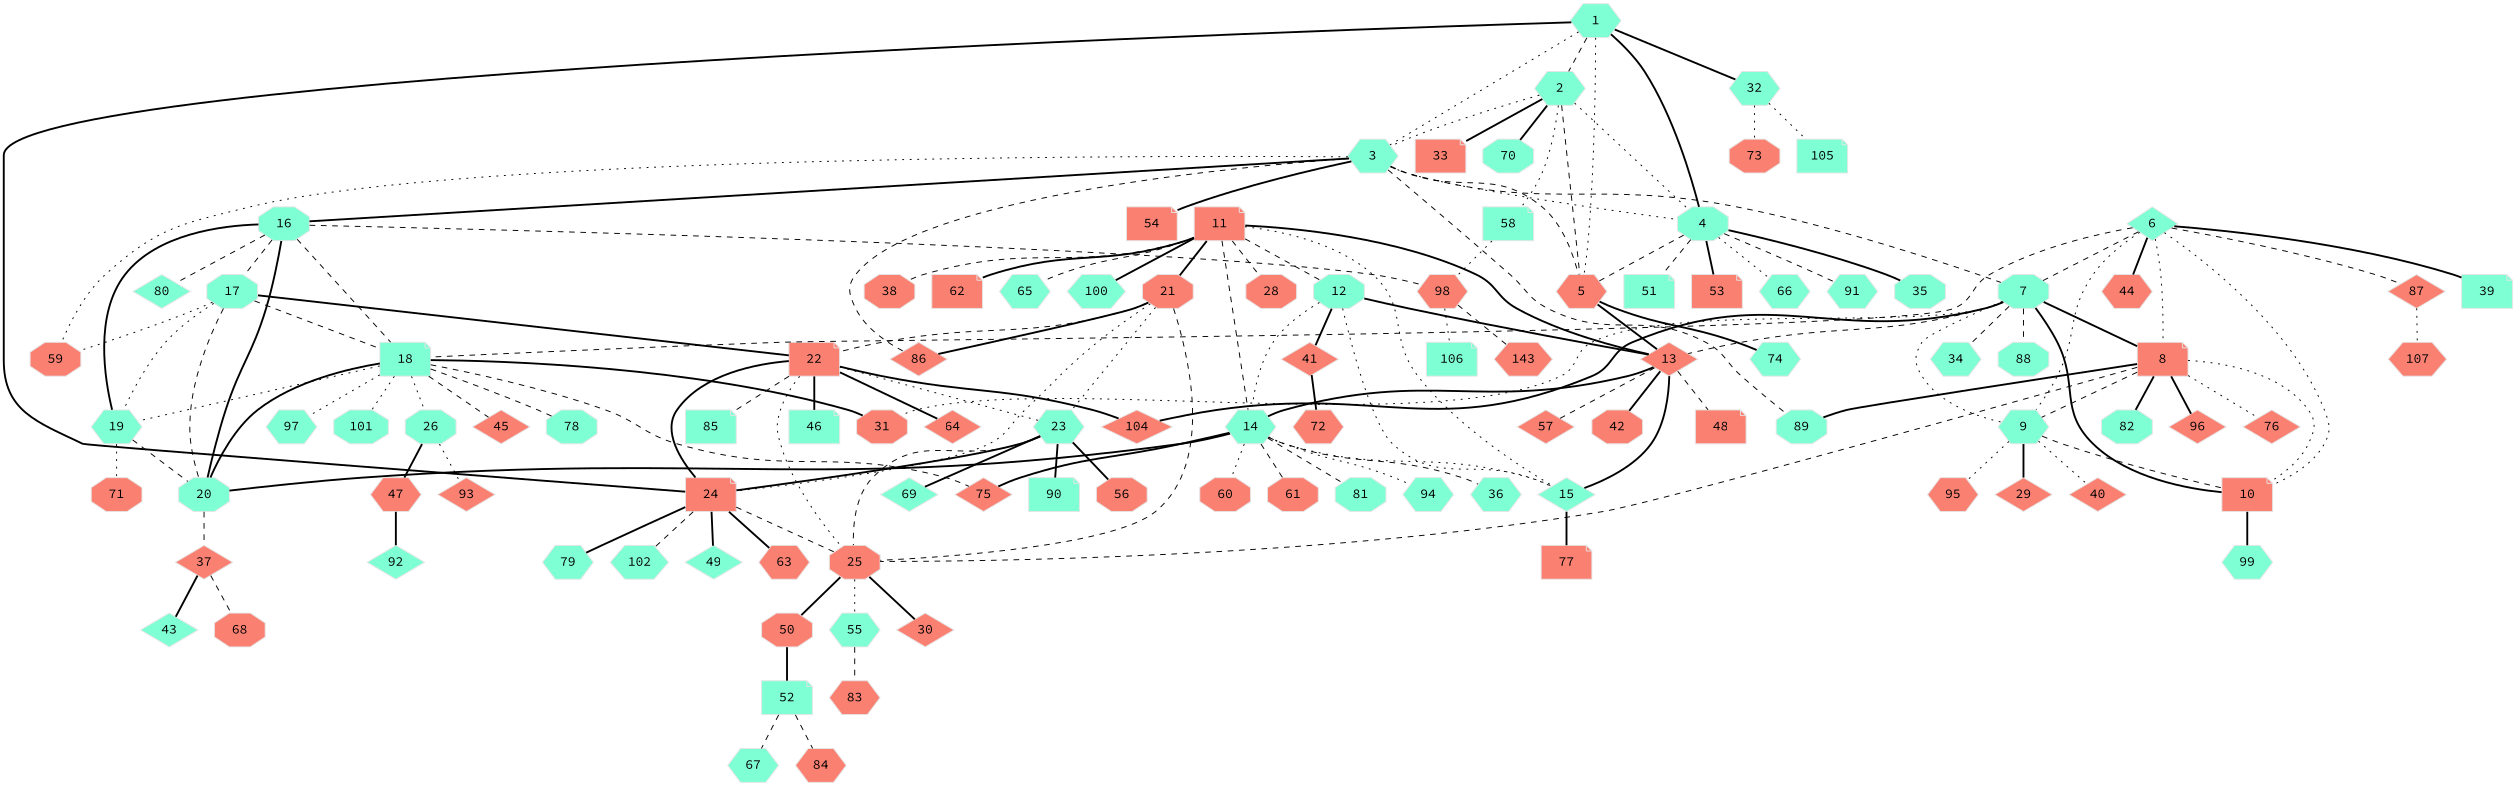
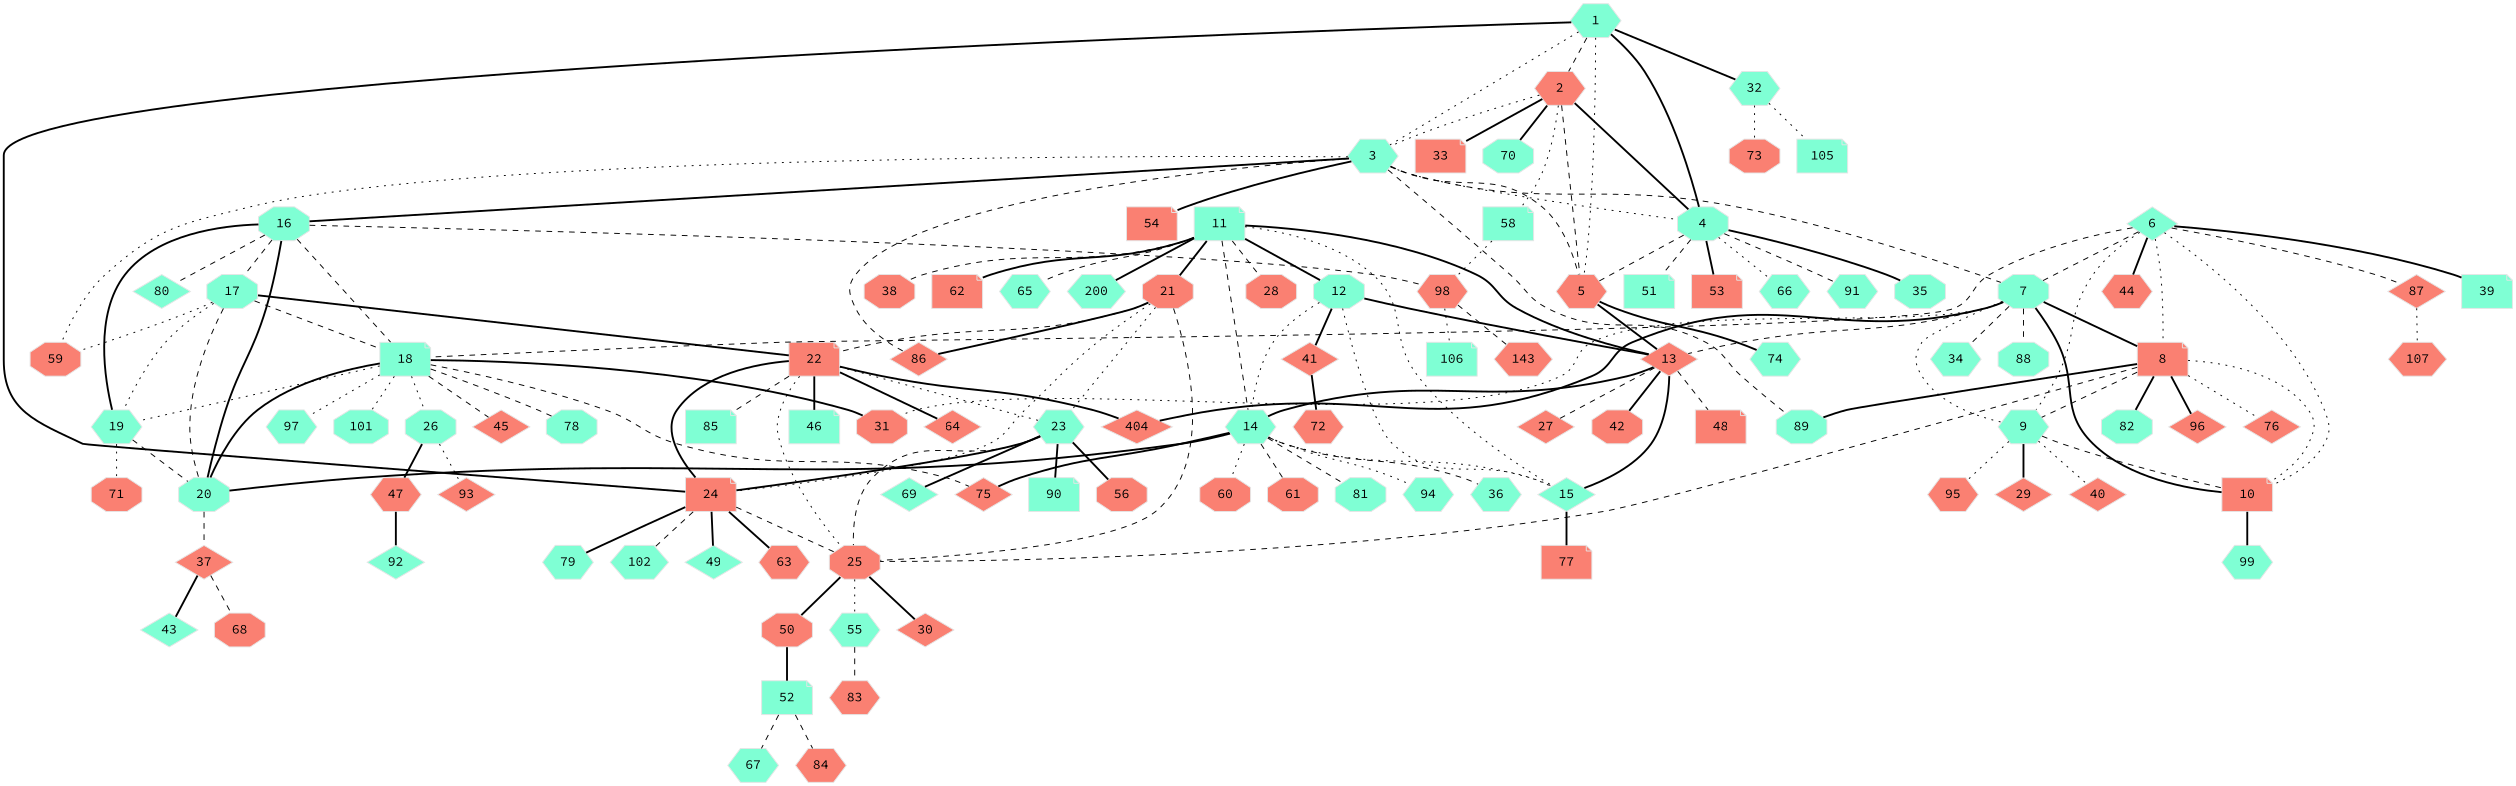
(1560, 88) -> (1560, 88)
(1632, 156) -> (1632, 156)
(1220, 224) -> (1220, 224)
(1283, 259) -> (1283, 259)
(1096, 291) -> (1096, 291)
(1137, 427) -> (1137, 427)
(1546, 427) -> (1546, 427)
